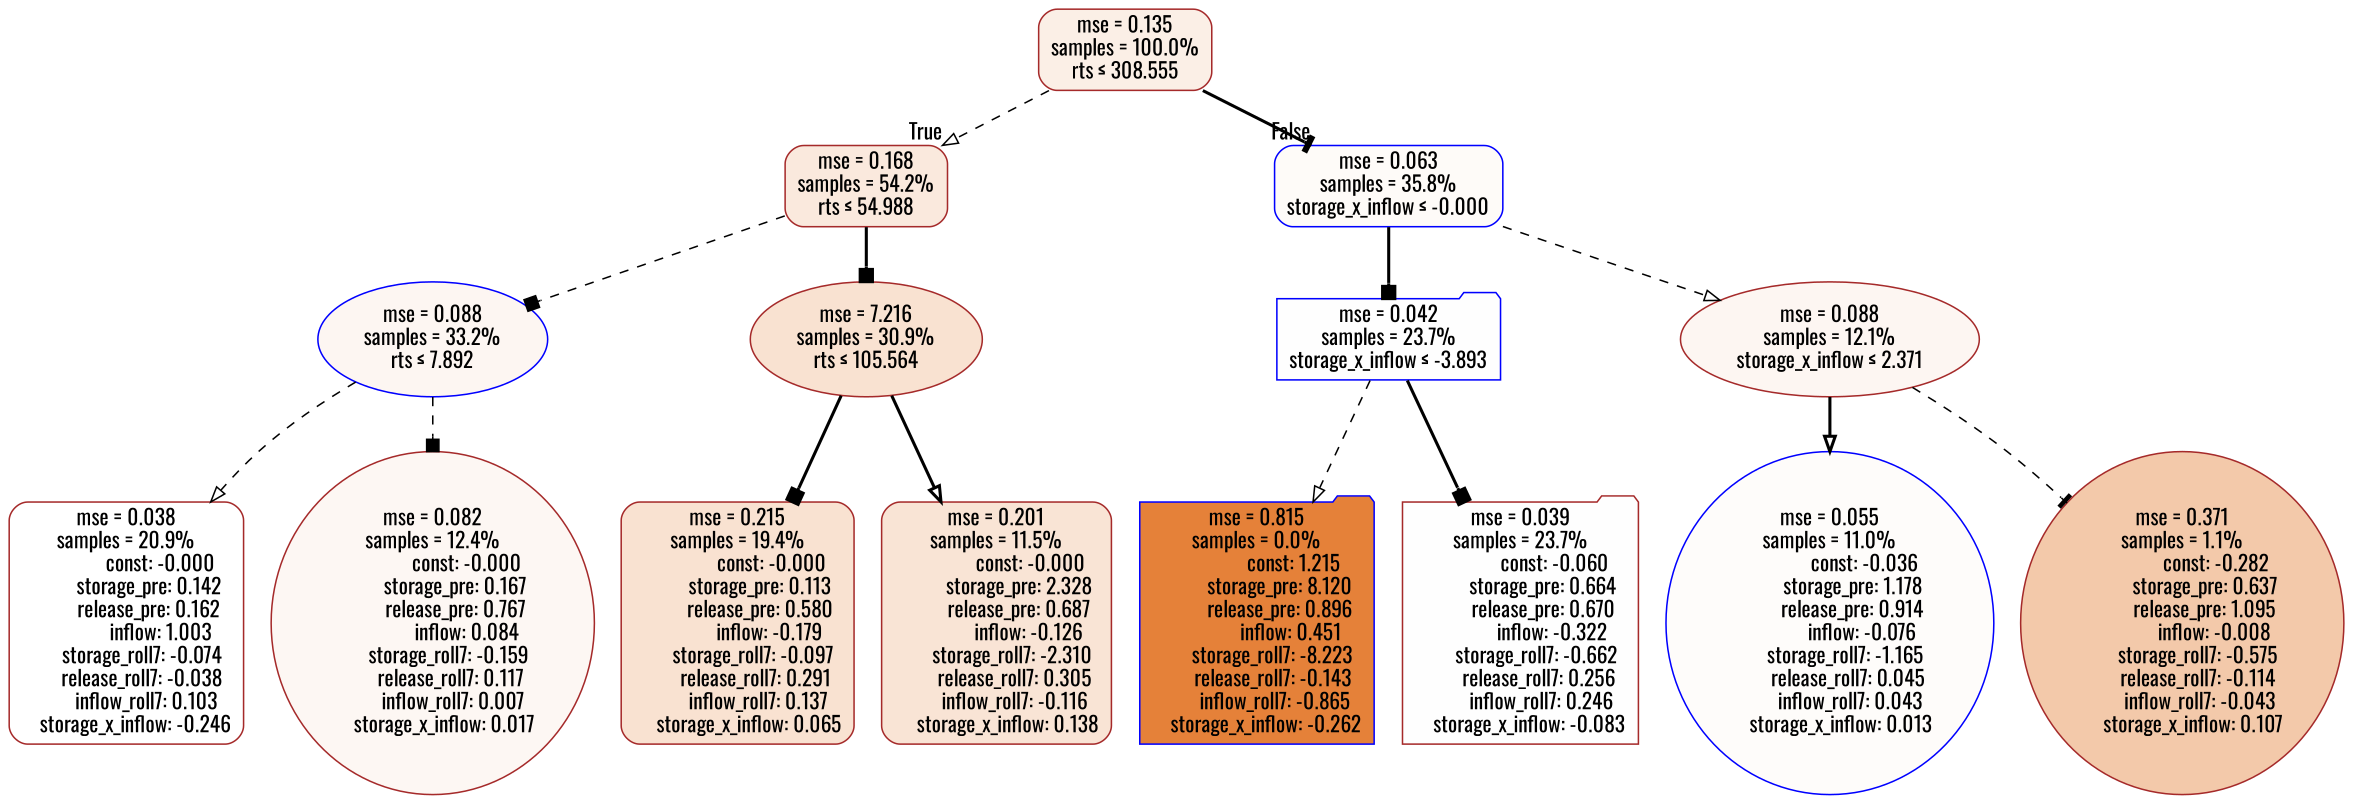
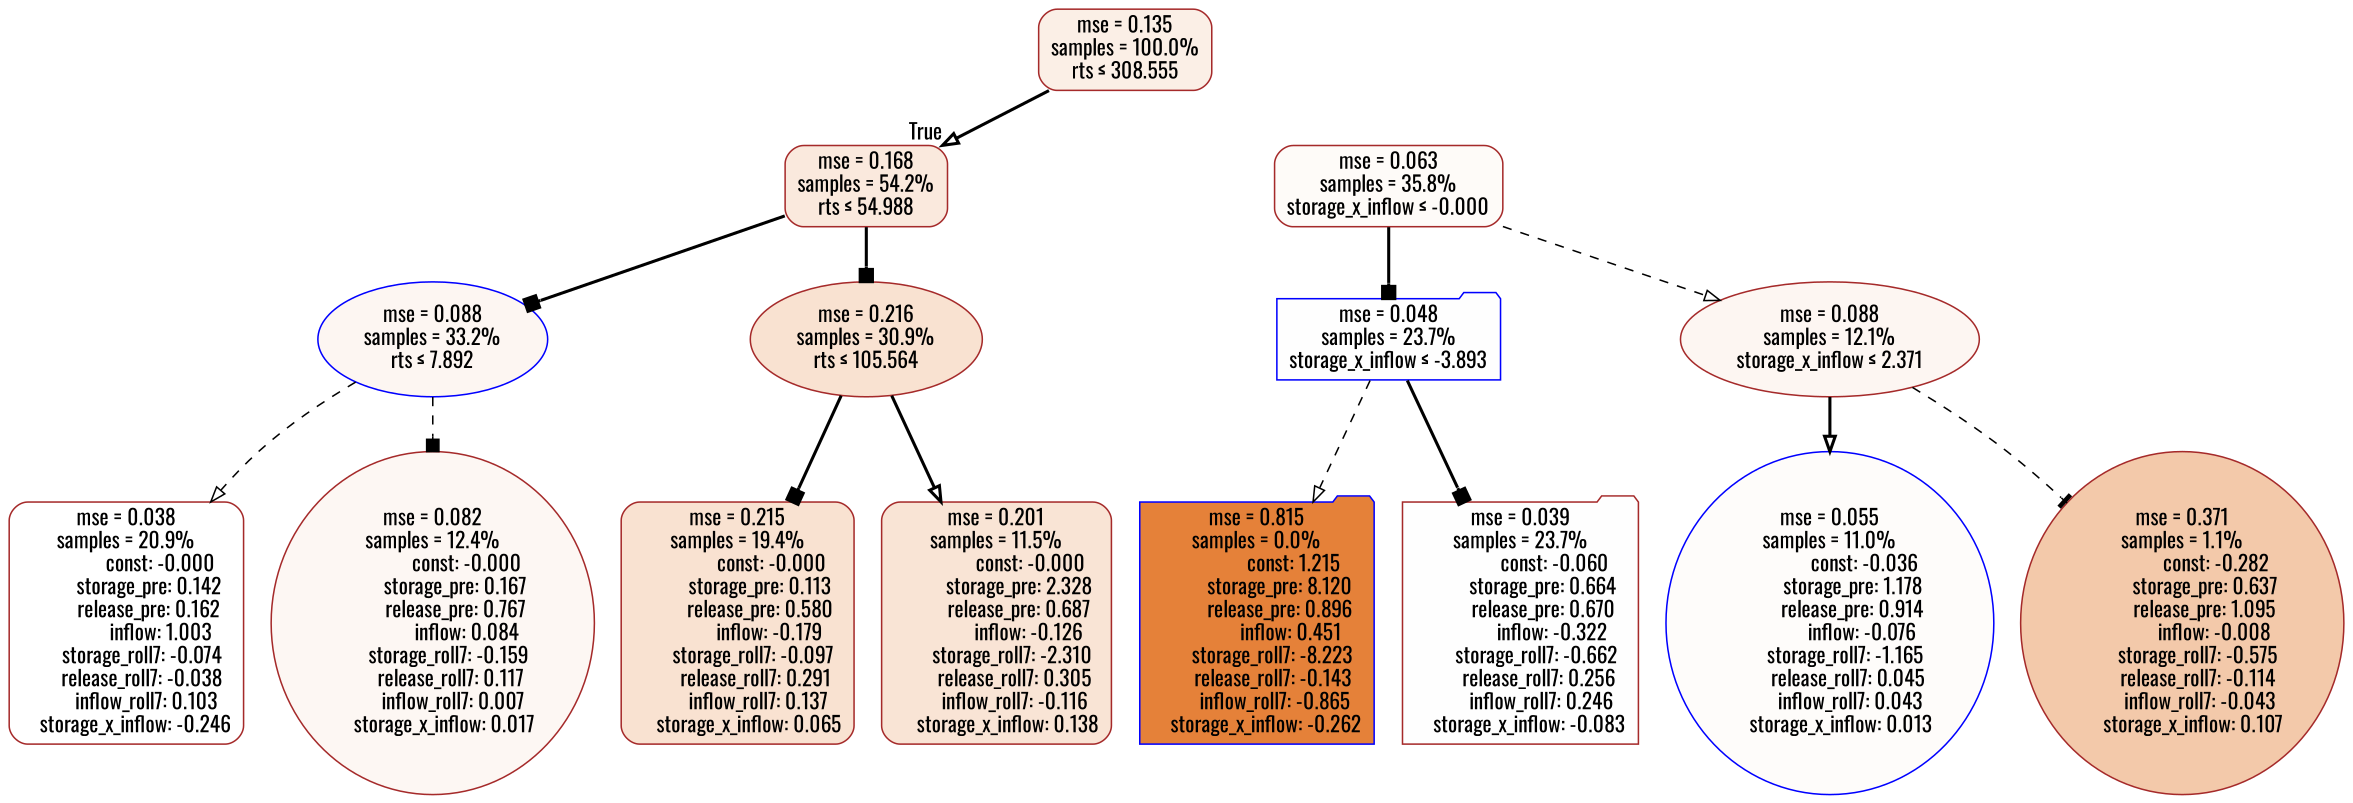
(1003, 114) -> (1003, 114)
(1254, 116) -> none
(1389, 186) -> (1389, 186)
(663, 258) -> (663, 258)
(866, 339) -> (866, 339)
(1389, 339) -> (1389, 339)
